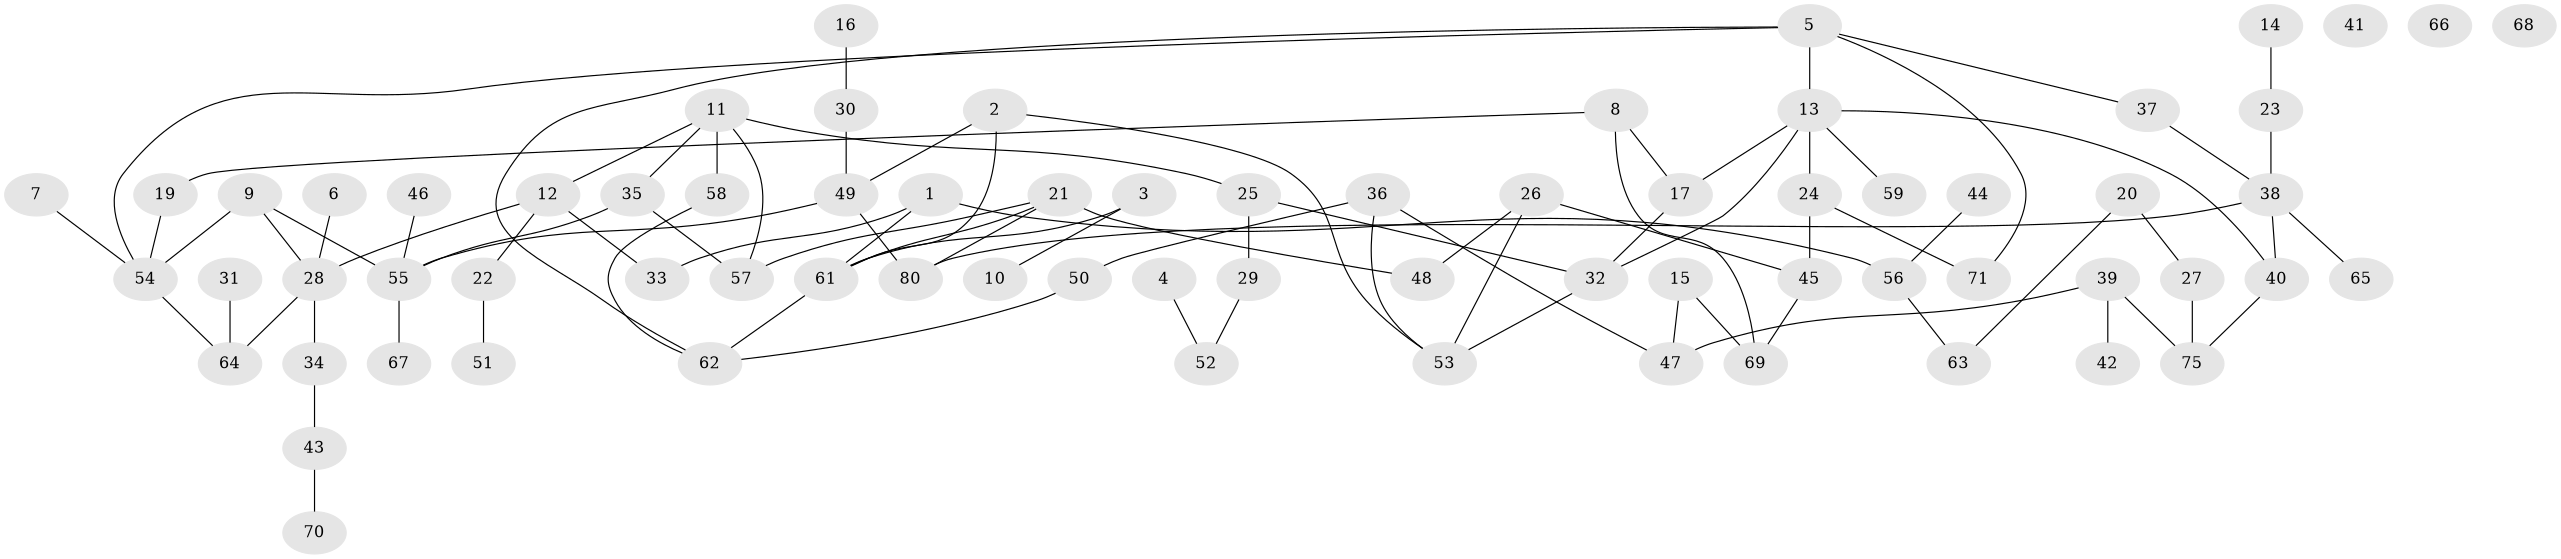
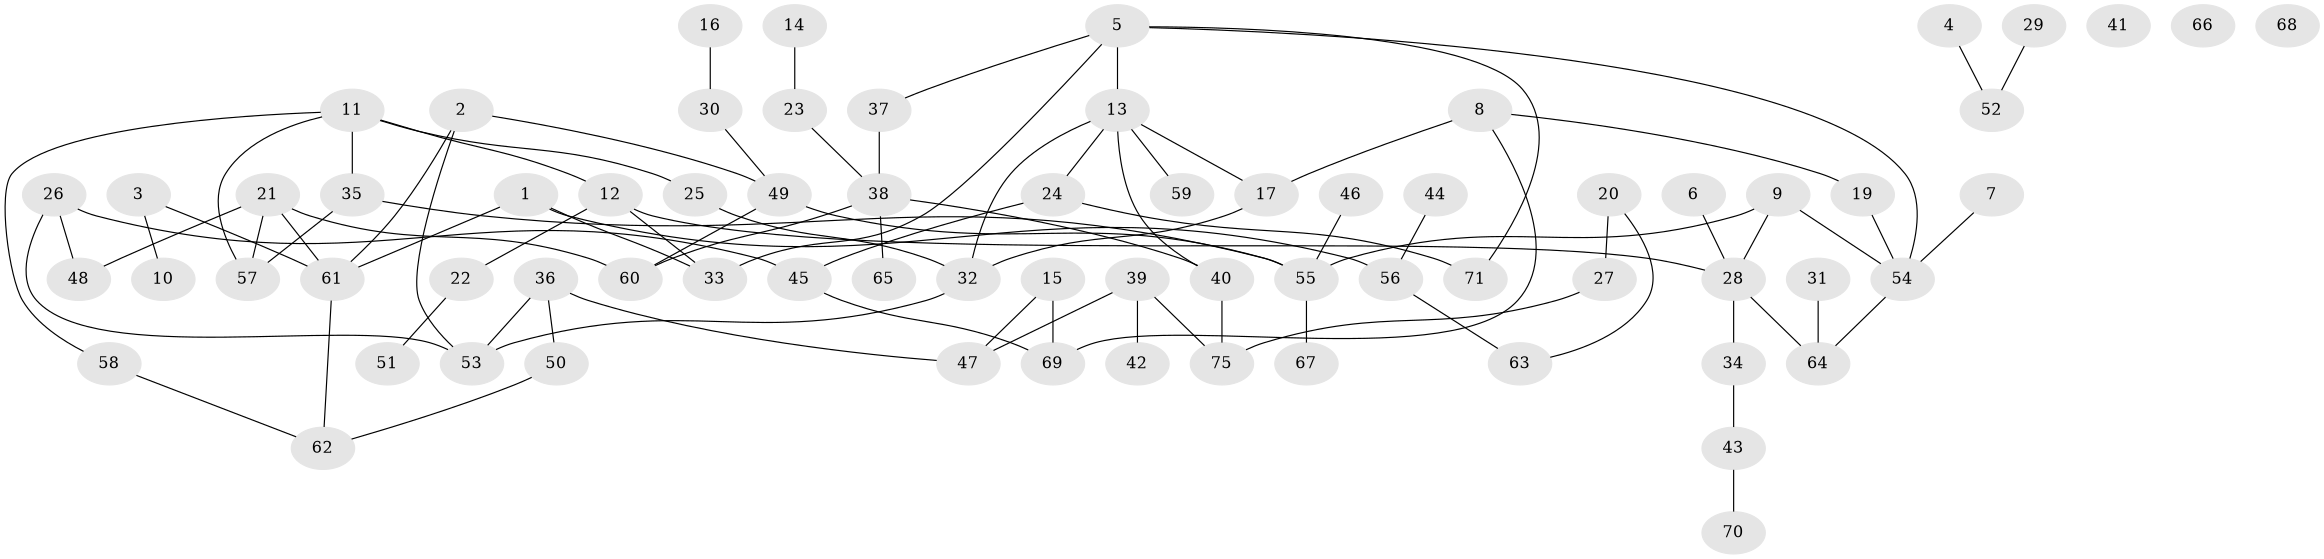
(753, 75) -> (954, 192)
(1249, 239) -> none
(911, 279) -> (630, 279)
